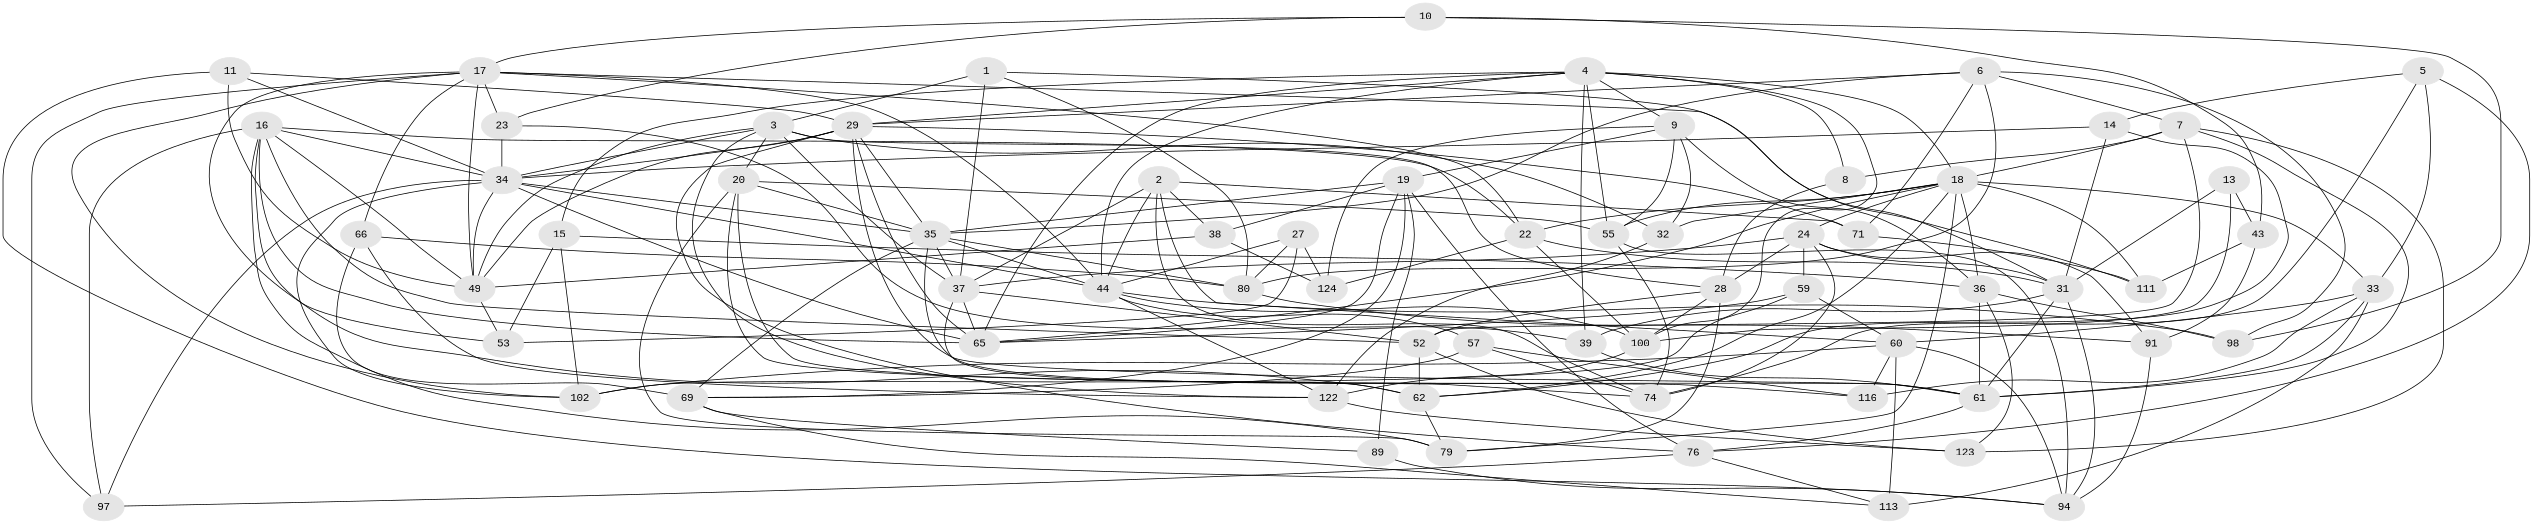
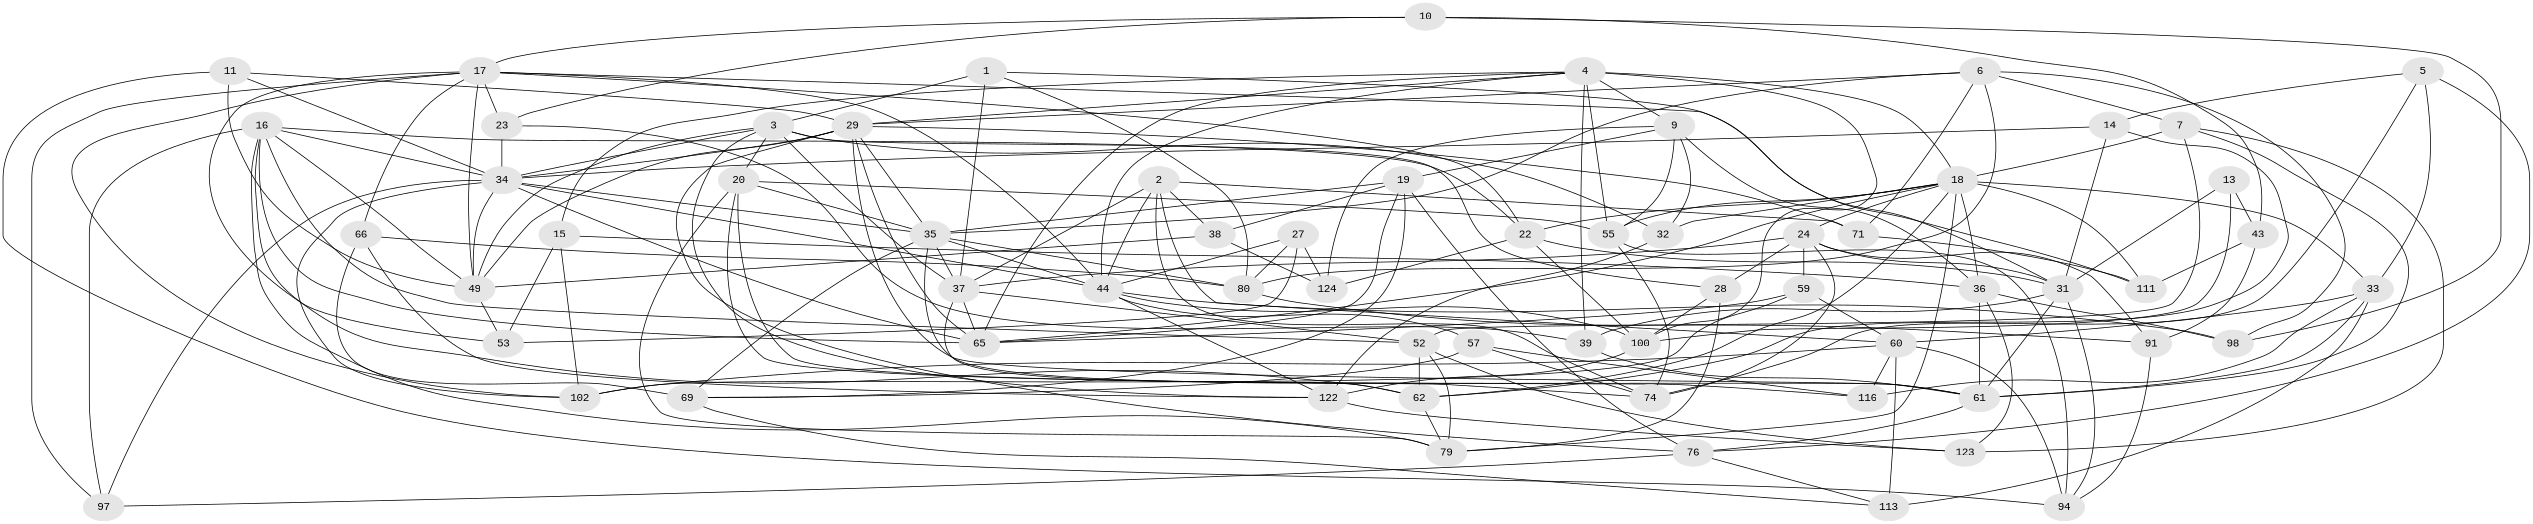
(1845, 180) -> none
(1607, 303) -> (1448, 391)
(1378, 453) -> none
